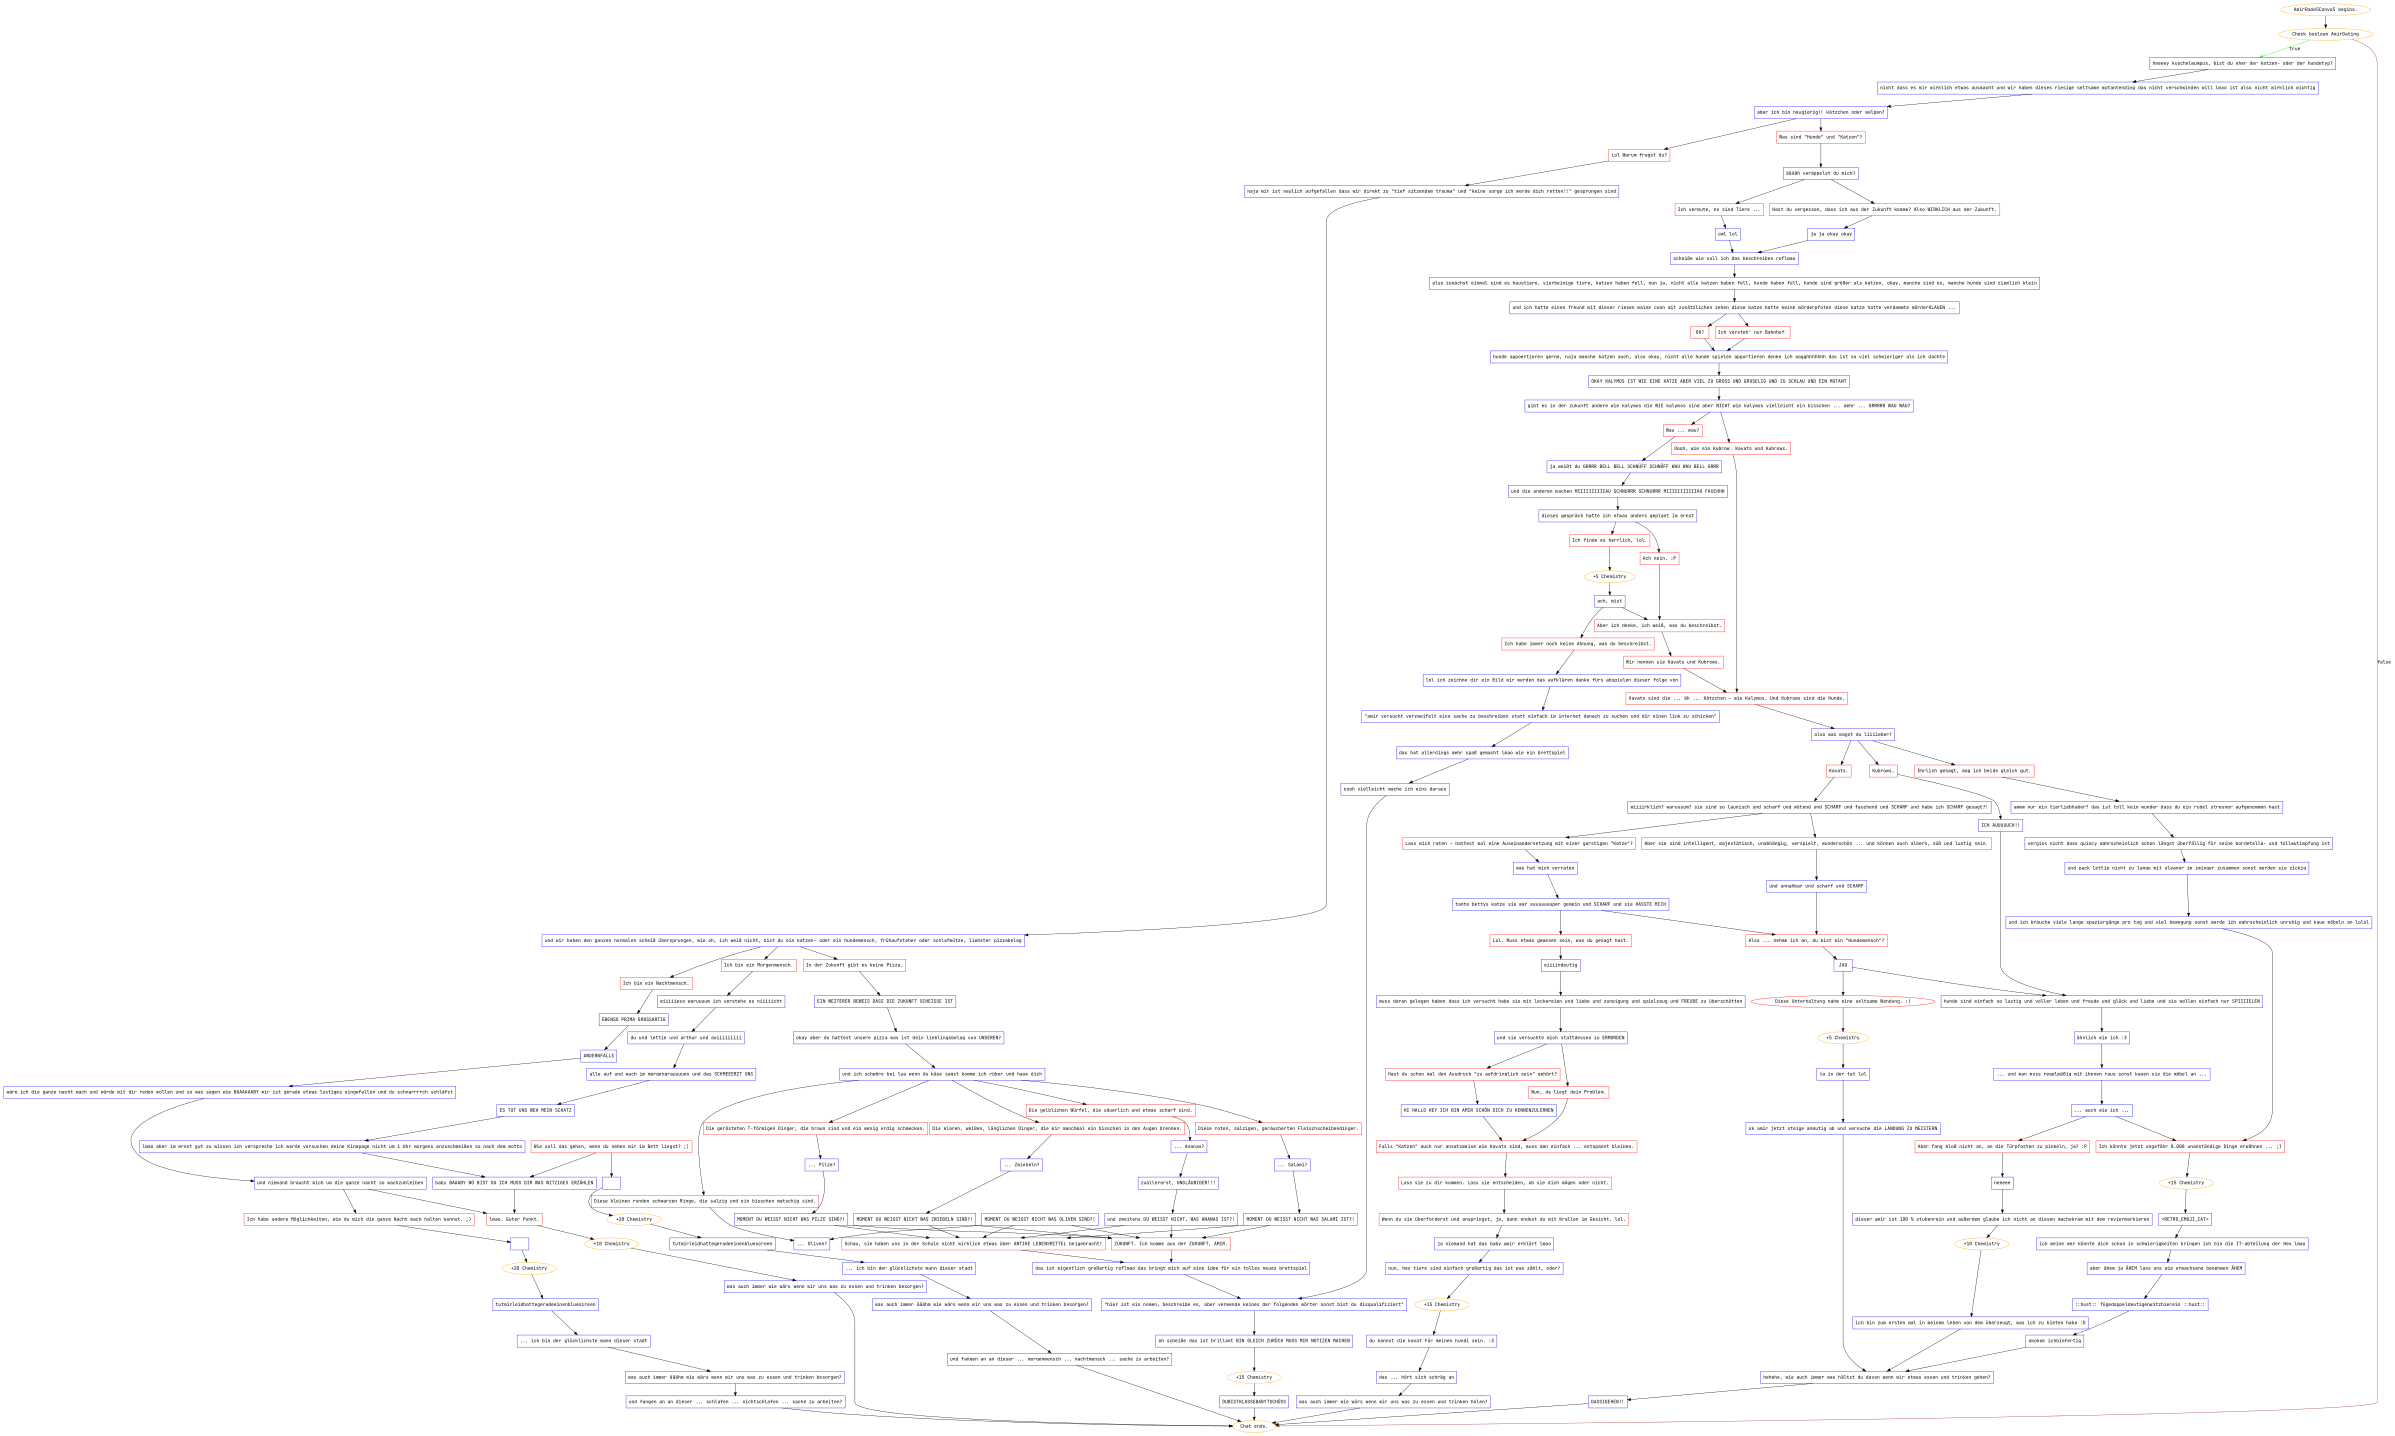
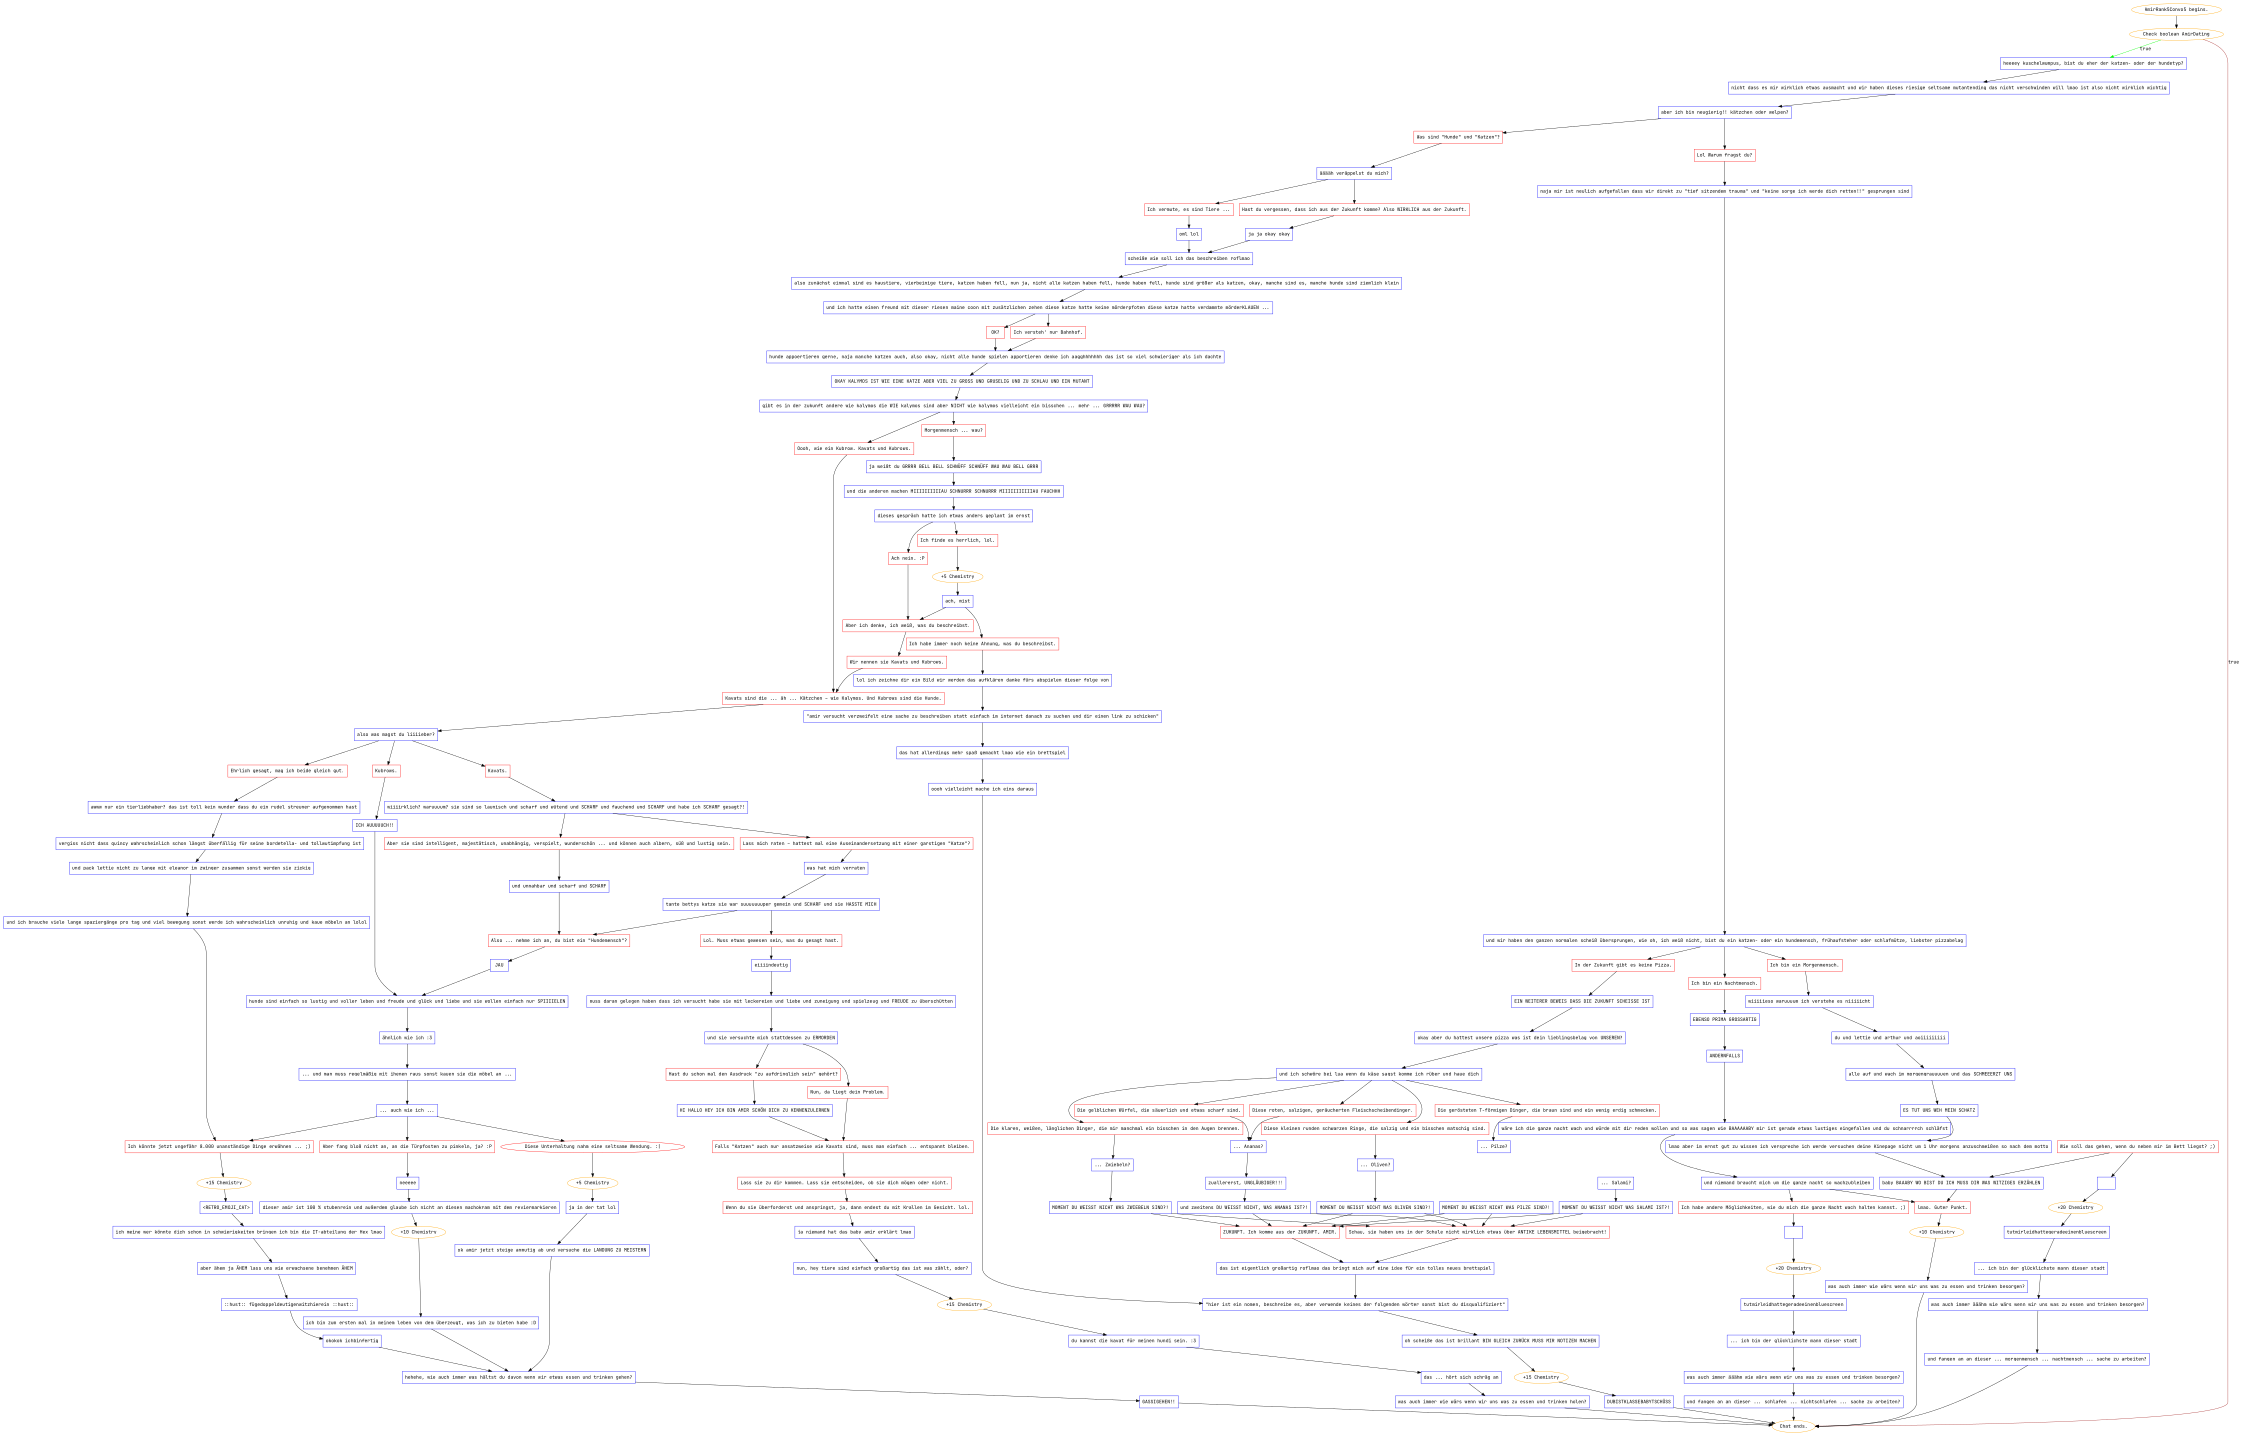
(1683, 431) -> (954, 431)
(2384, 662) -> (2234, 662)
(1843, 982) -> (499, 1128)
(1285, 1145) -> (1262, 1122)
(824, 1193) -> none
(900, 1231) -> (1375, 1185)
